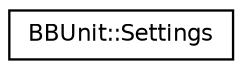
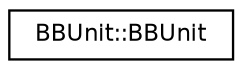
(121, 35) -> (121, 35)
